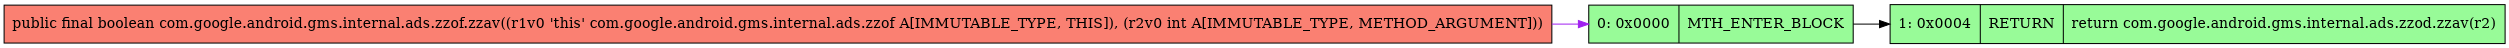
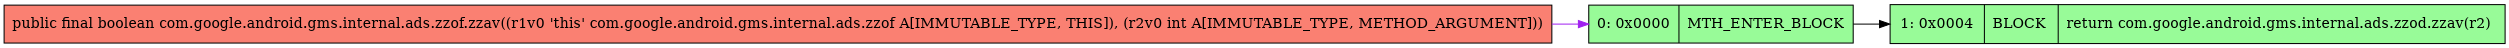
(2022, 24) -> (2019, 24)
